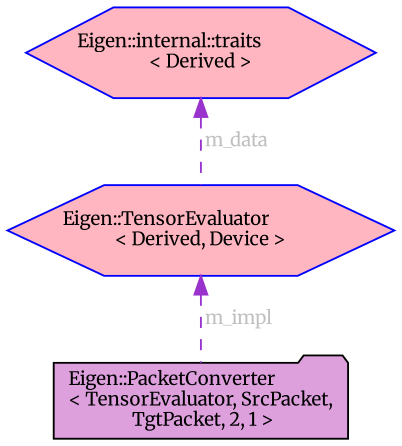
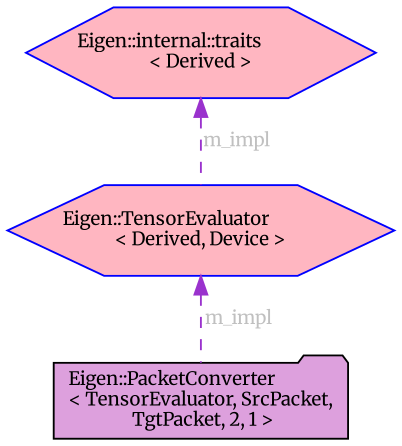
(235, 142) -> (235, 142)
